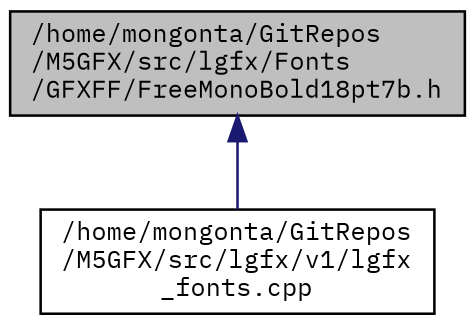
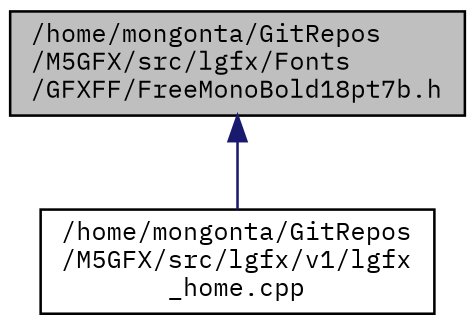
(238, 262) -> (238, 262)
